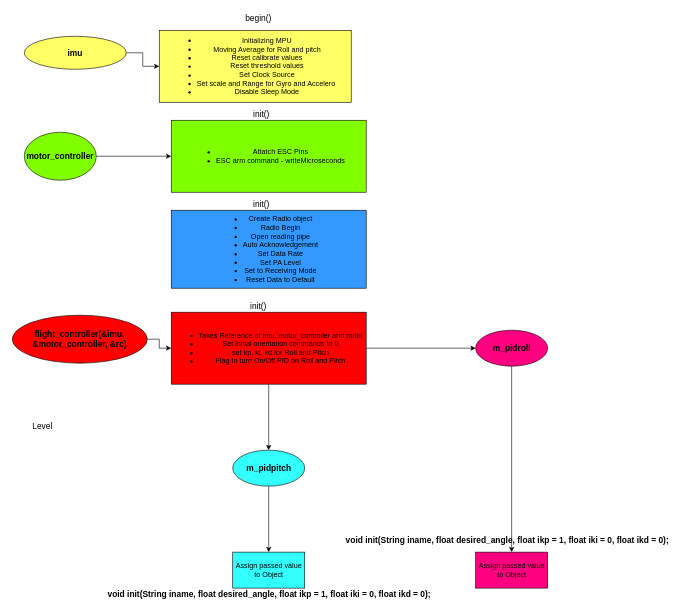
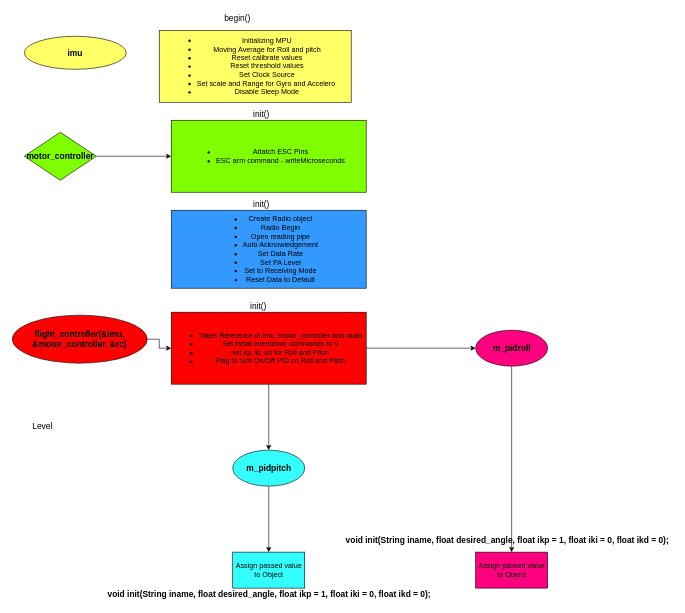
(258, 18) -> (237, 18)
(142, 53) -> none
(60, 156) -> (60, 156)
